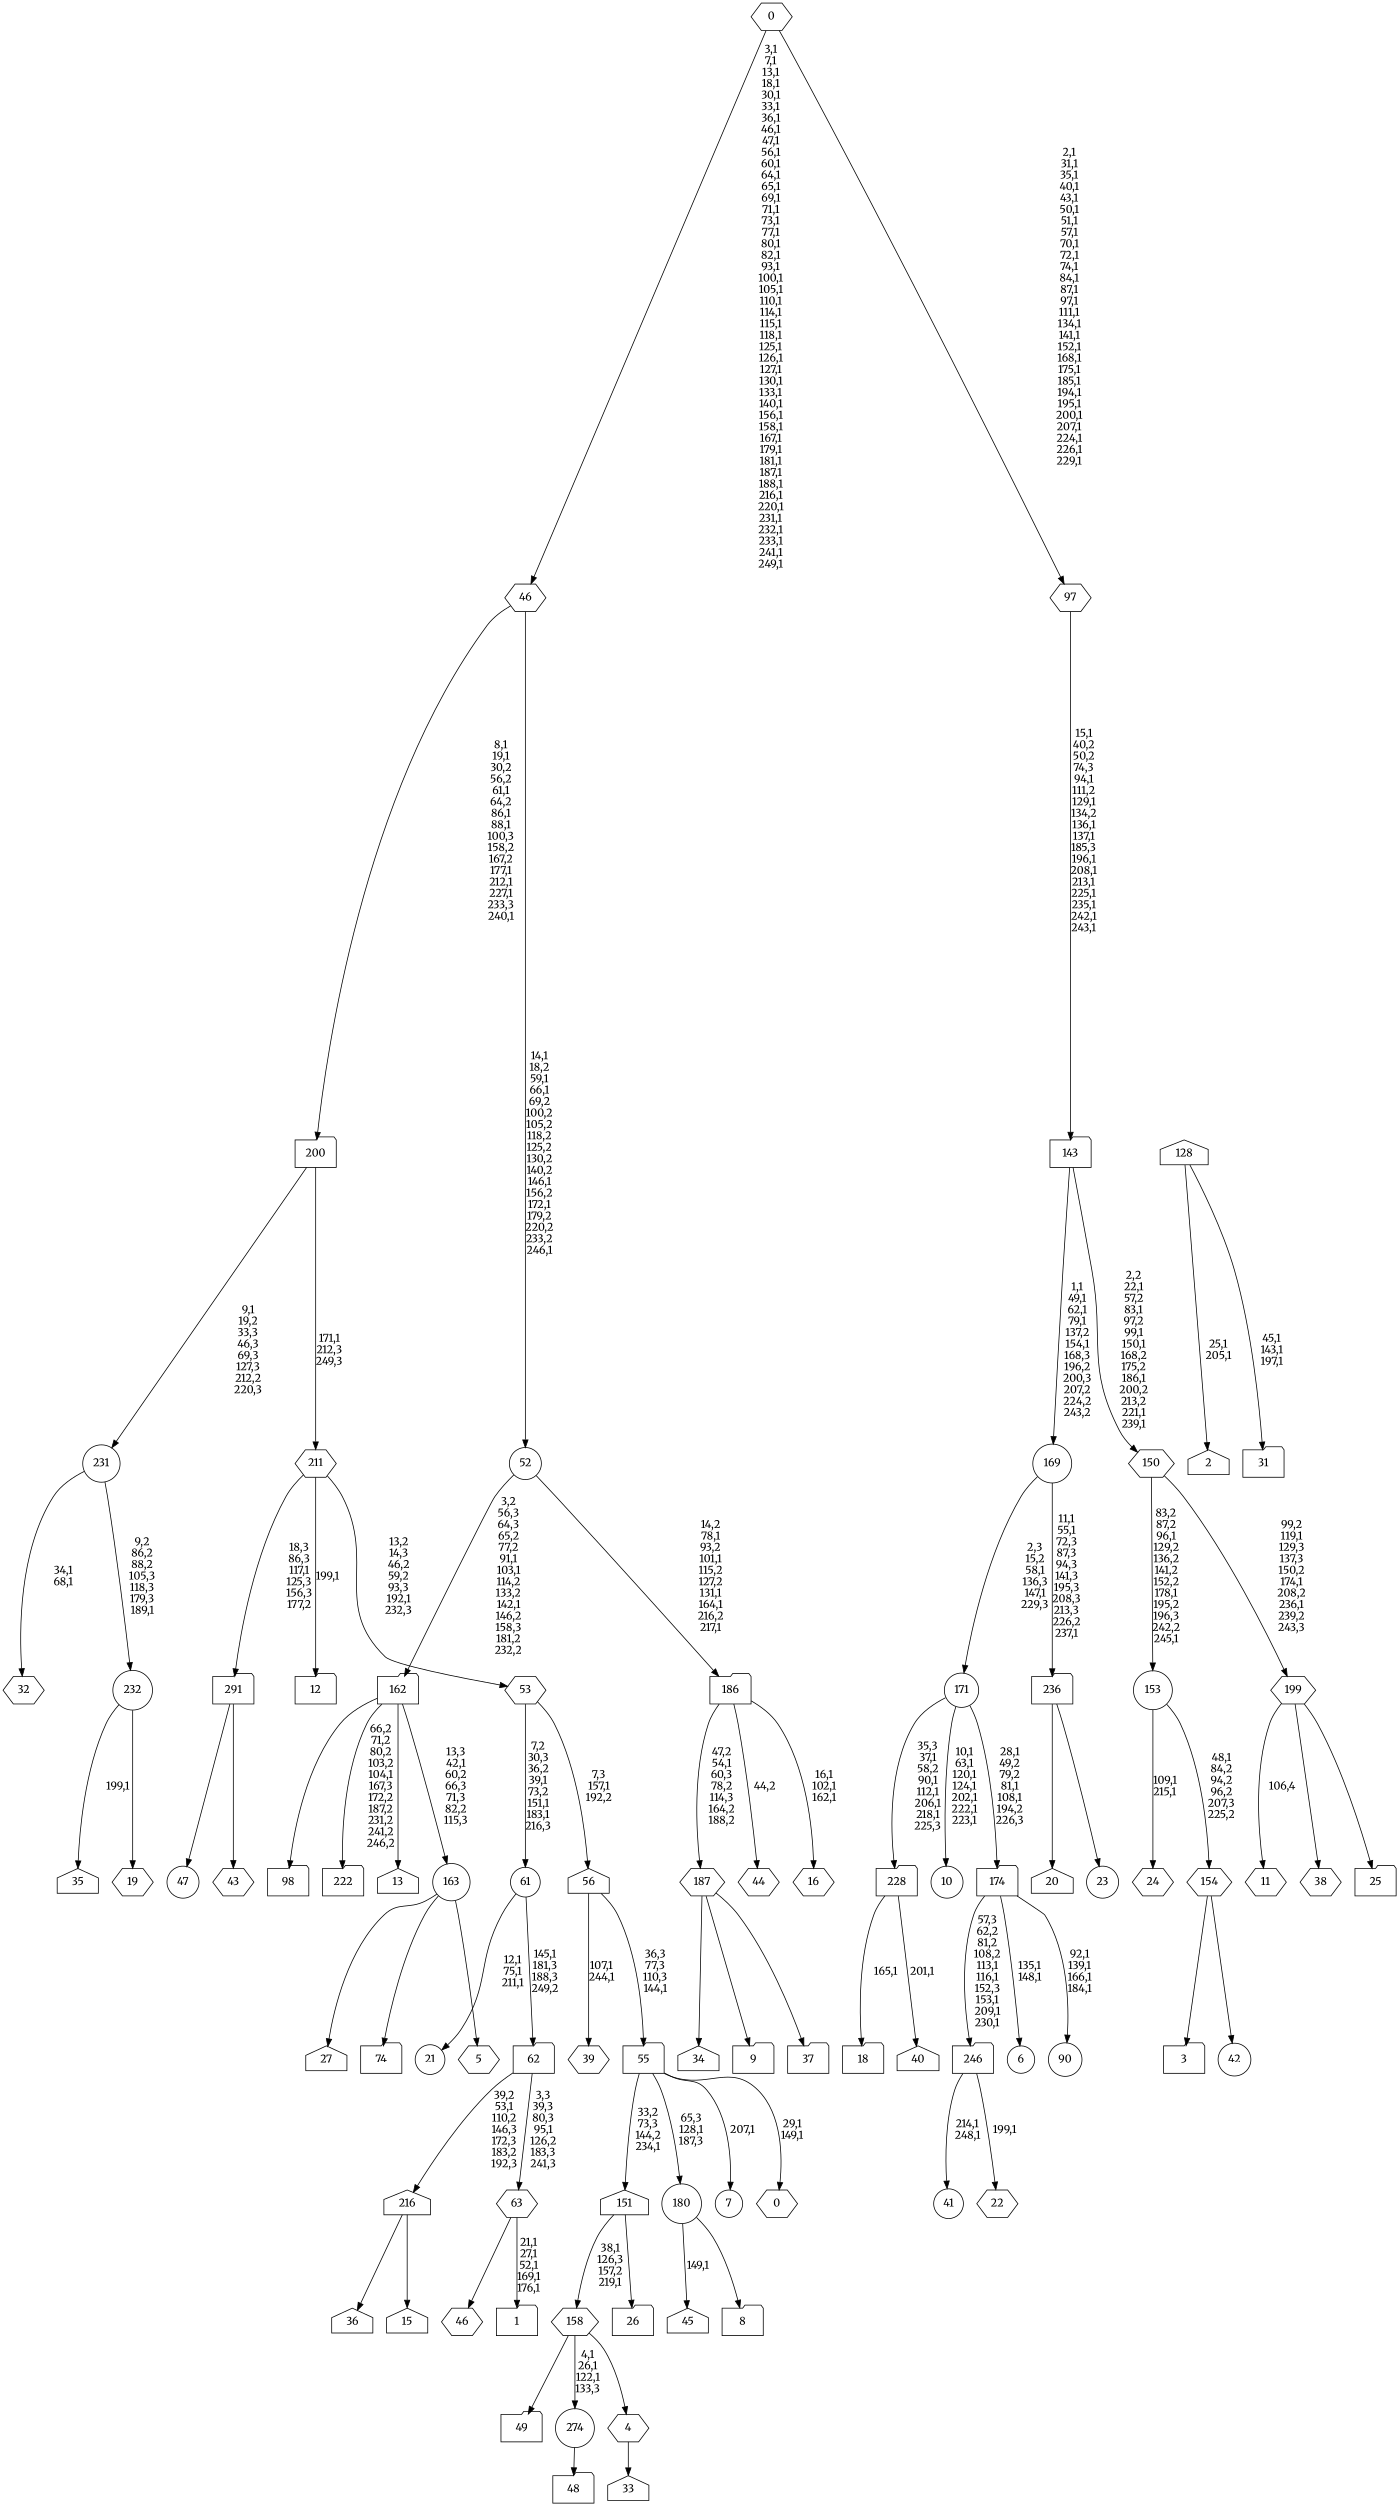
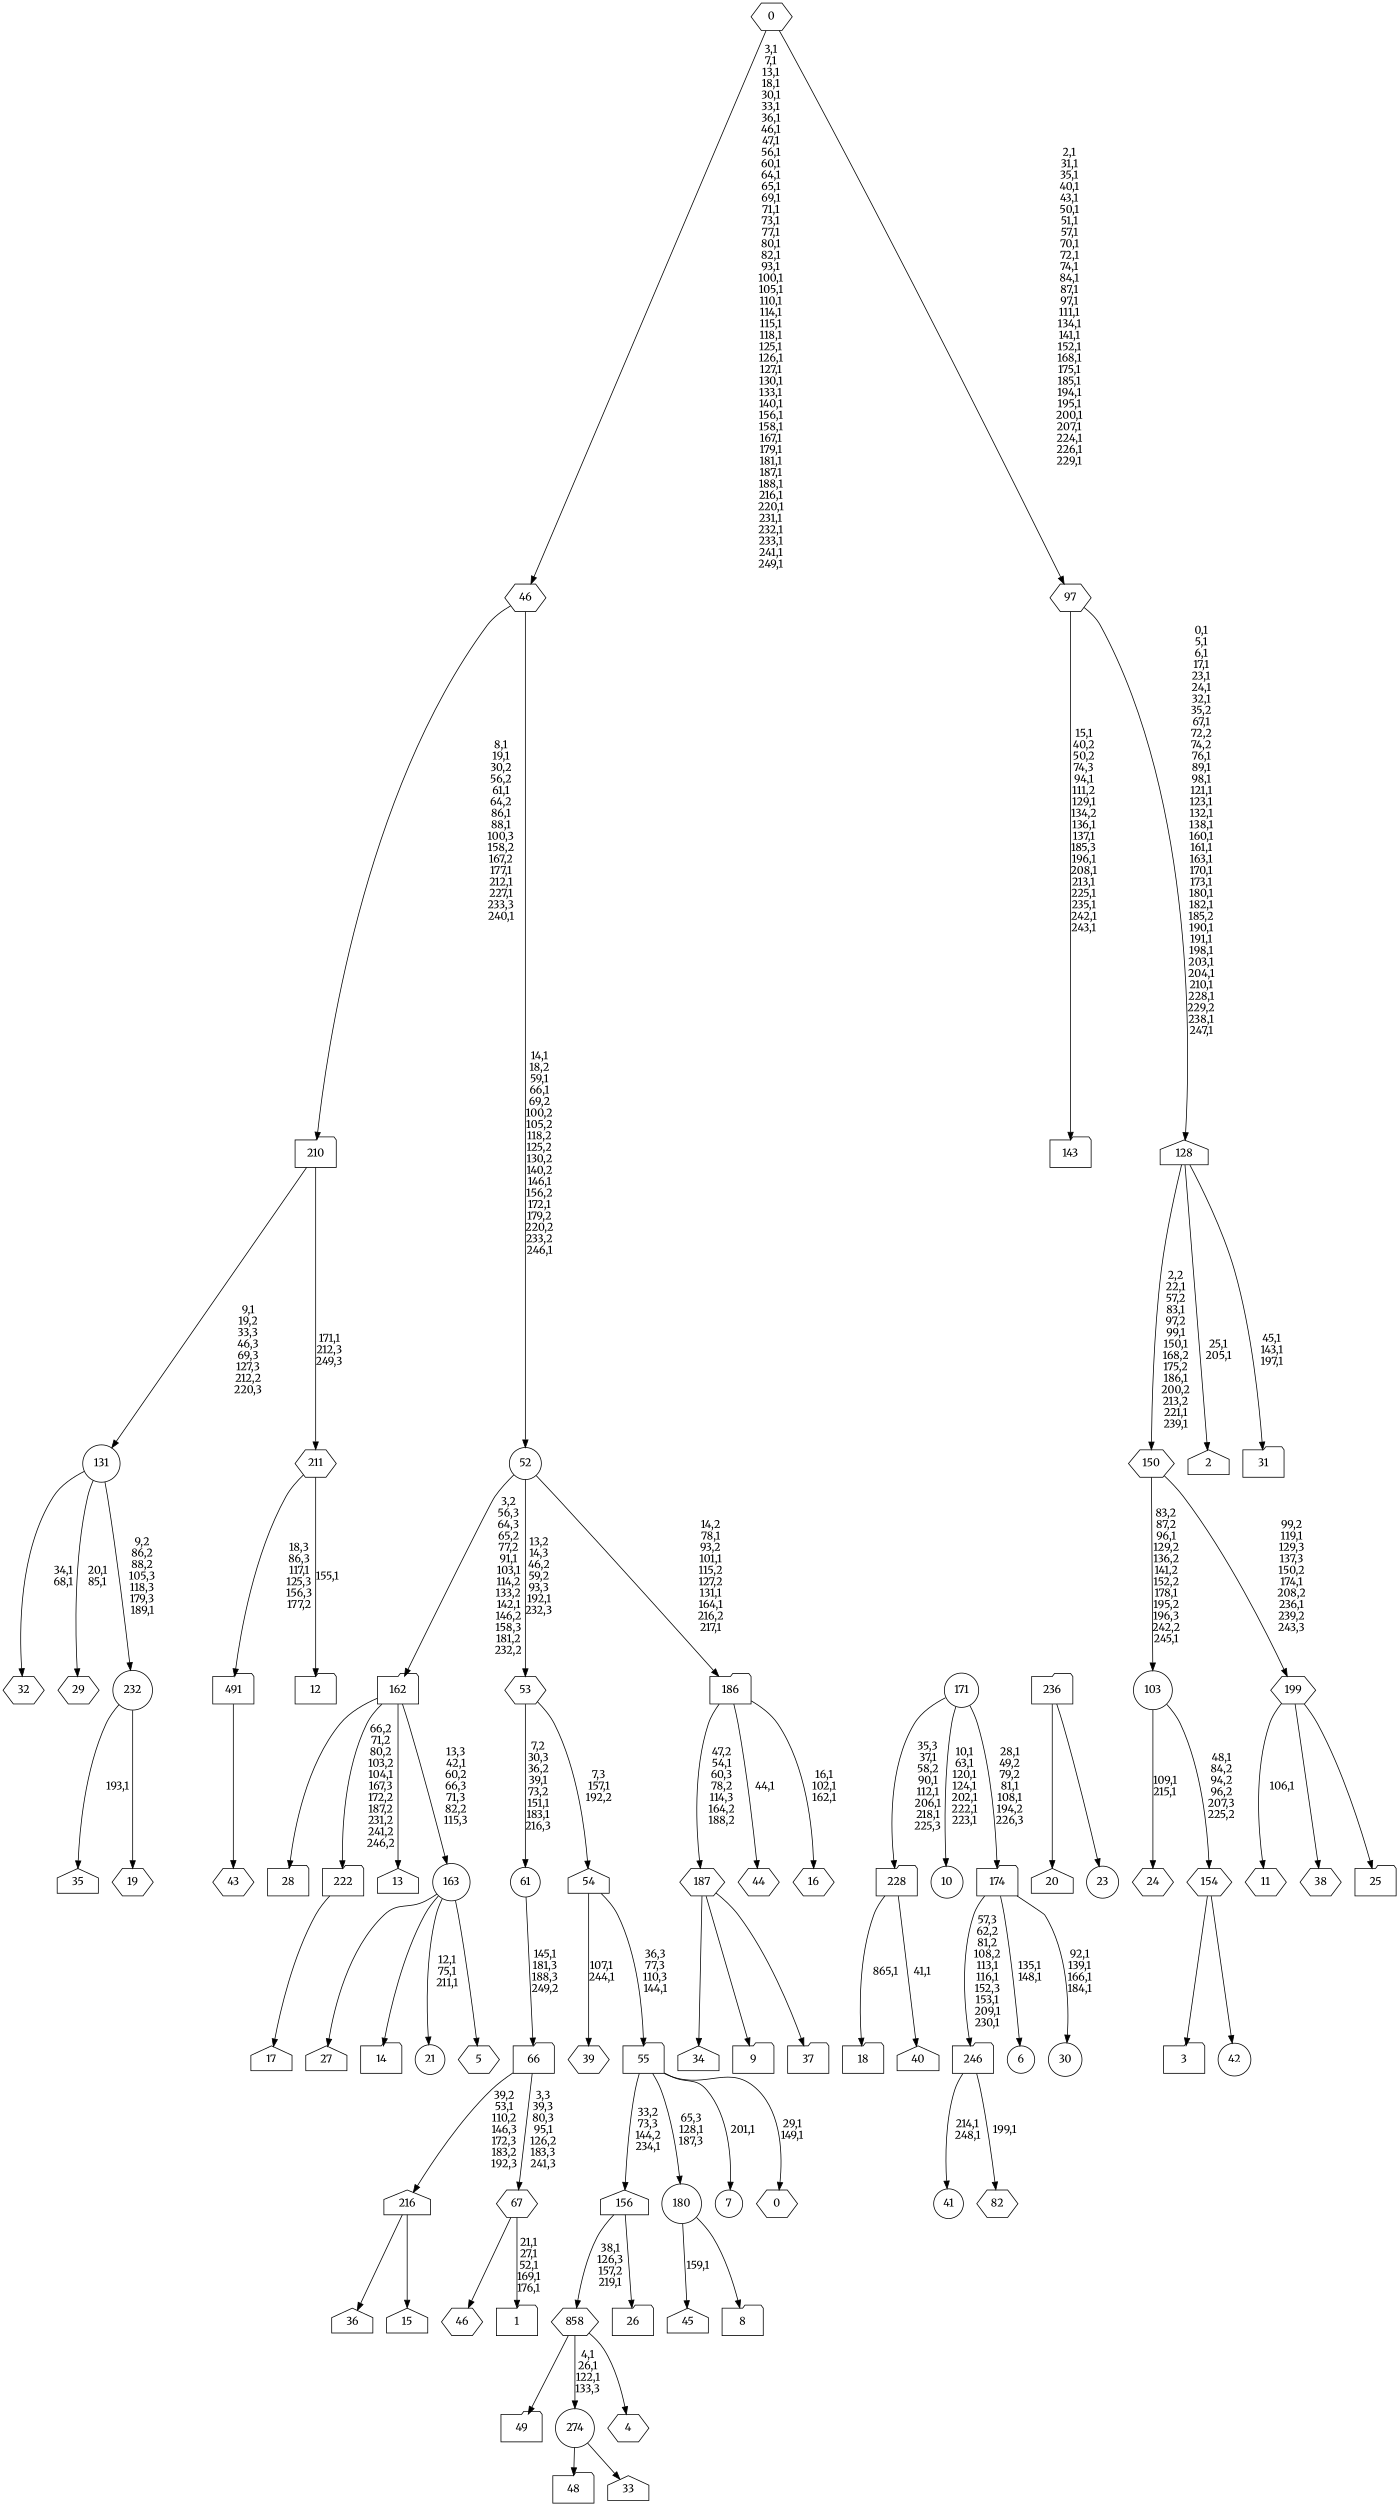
none -> (1173, 861)
(316, 1154) -> (316, 1154)
(1096, 1310) -> (1158, 1302)
(101, 1464) -> (101, 1464)
(1052, 1464) -> none
(327, 1577) -> (327, 1577)
(364, 1625) -> (525, 1574)
none -> (79, 1690)
(233, 1690) -> (233, 1690)
(1153, 1690) -> (1153, 1690)
(118, 1787) -> (118, 1787)
(765, 1787) -> (765, 1787)
(1282, 1787) -> (1282, 1787)
(183, 1882) -> none
(288, 1882) -> (288, 1882)
(589, 1882) -> (589, 1882)
(484, 1970) -> (428, 1967)
(886, 1972) -> (886, 1972)
(922, 1972) -> (922, 1972)
none -> (271, 2060)
(381, 2060) -> (381, 2060)
(534, 2060) -> (534, 2060)
(1065, 2060) -> (1065, 2060)
(743, 2130) -> (743, 2130)
(517, 2204) -> (517, 2204)
(624, 2204) -> (624, 2204)
(997, 2204) -> (997, 2204)
(698, 2266) -> (698, 2266)
(575, 2322) -> (575, 2322)
(628, 2455) -> (601, 2458)
